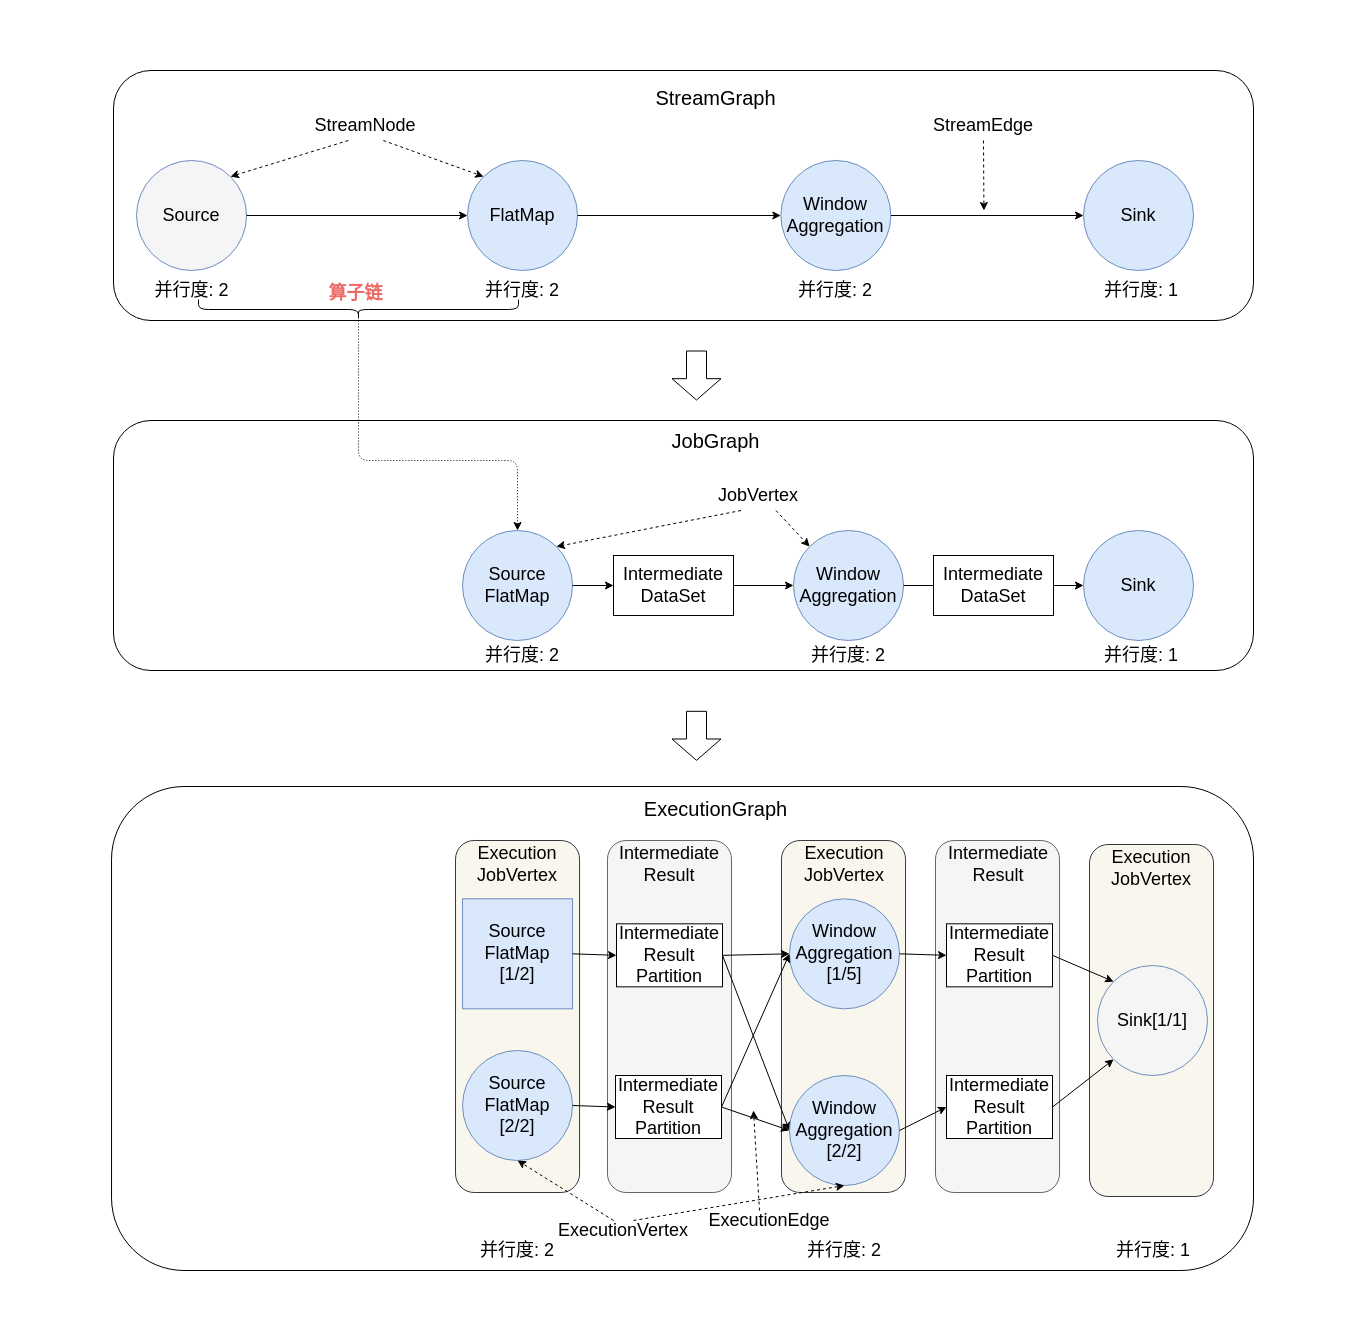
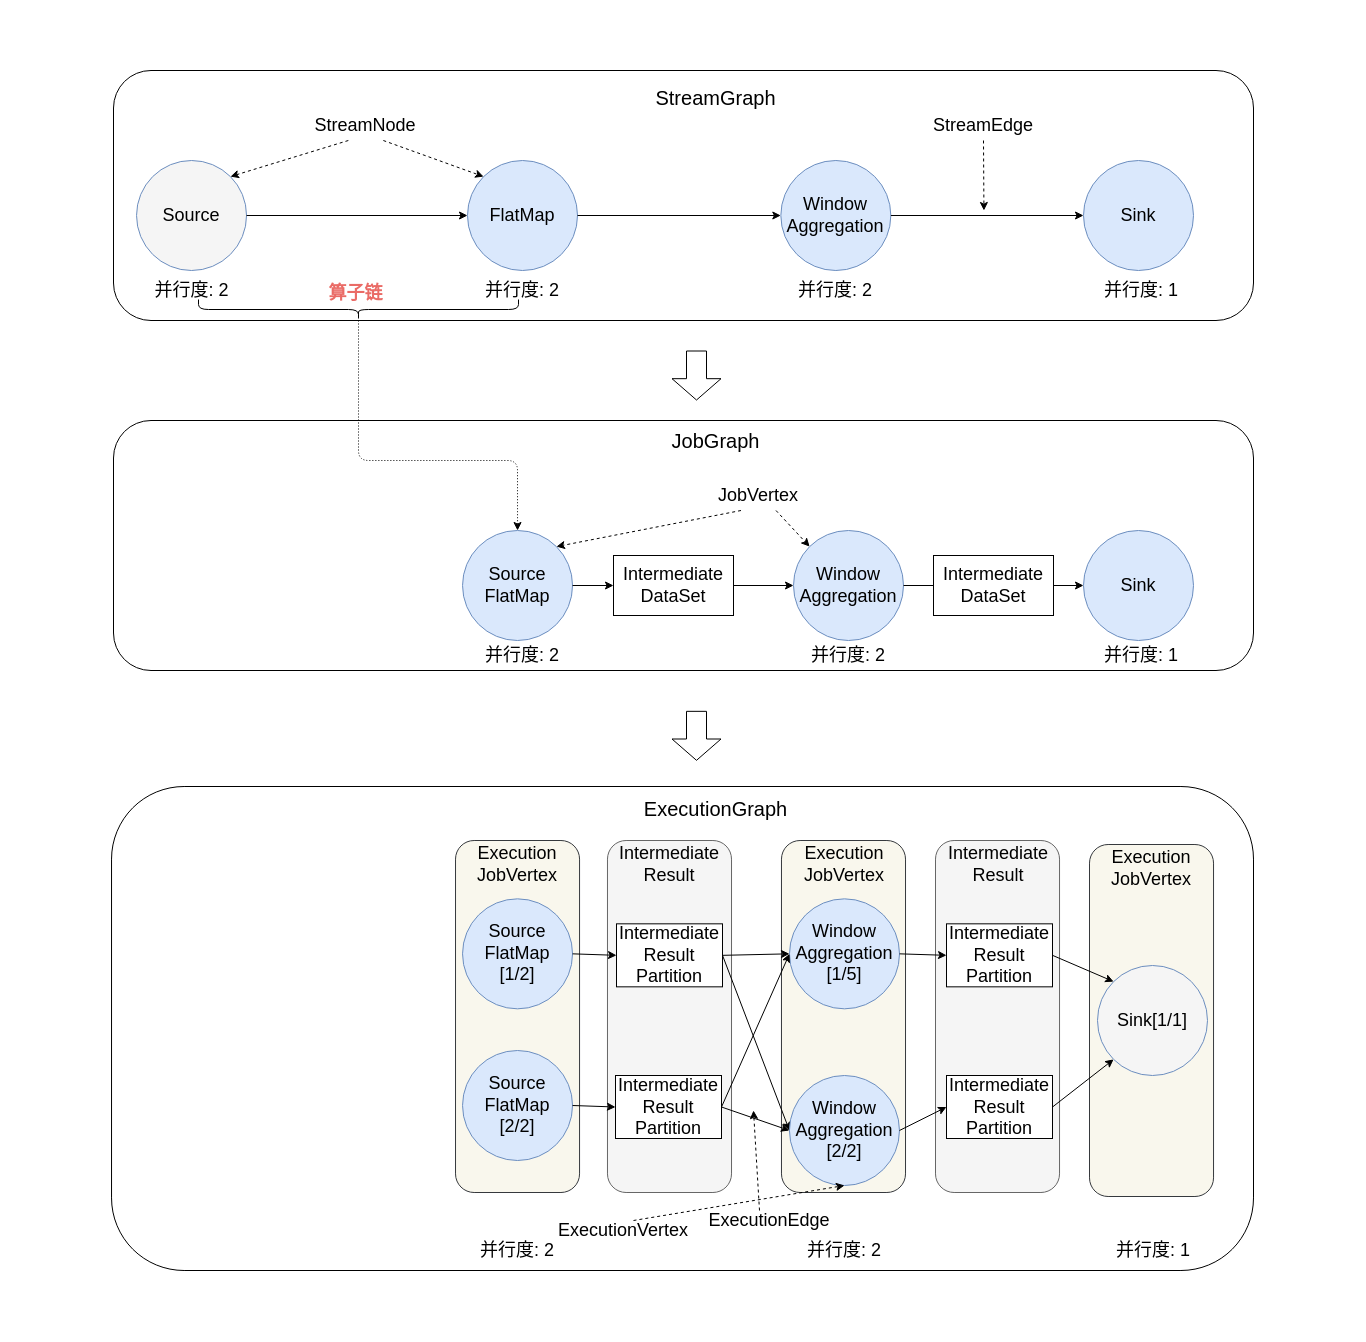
(518, 954) -> (518, 954)
(568, 1192) -> none
